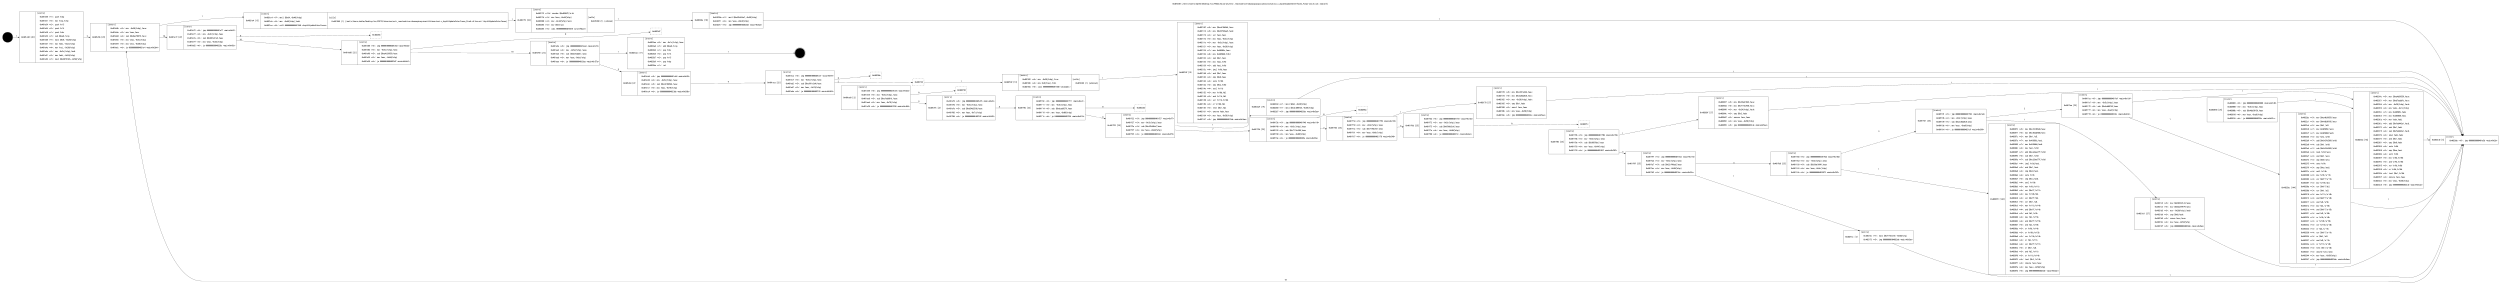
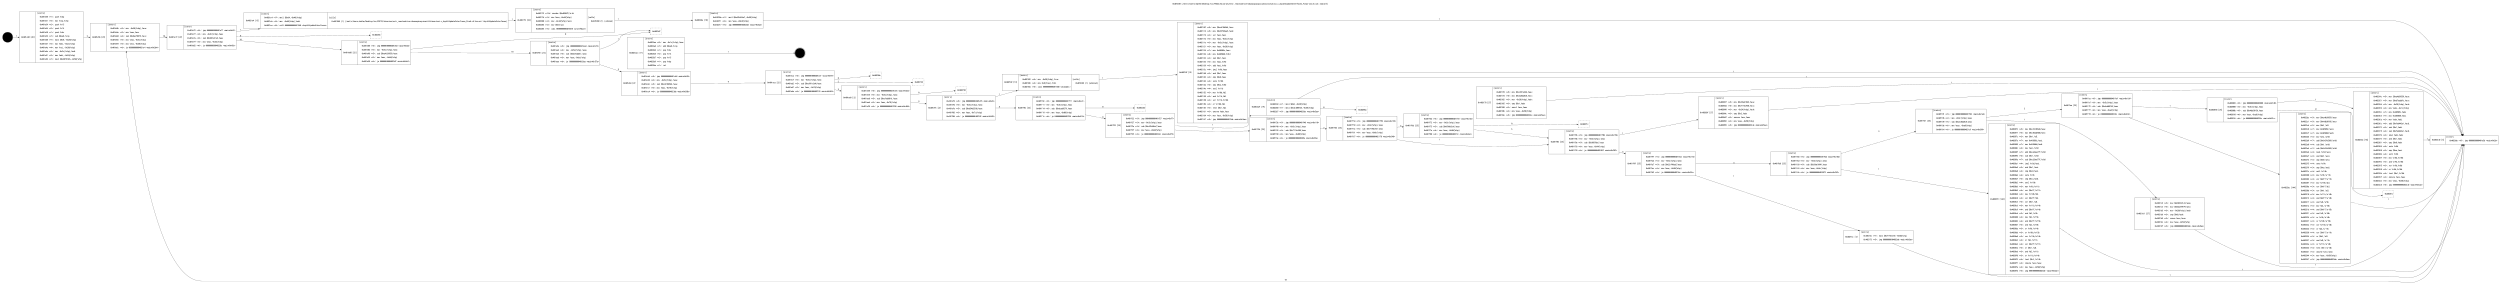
(201, 20) -> (247, 30)
(613, 53) -> (621, 36)
(962, 82) -> (1006, 94)
none -> (837, 90)
(2242, 94) -> (2169, 108)
(1434, 107) -> (1472, 146)
(1336, 113) -> (1337, 109)
none -> (1511, 134)
none -> (2388, 194)
none -> (2303, 271)
